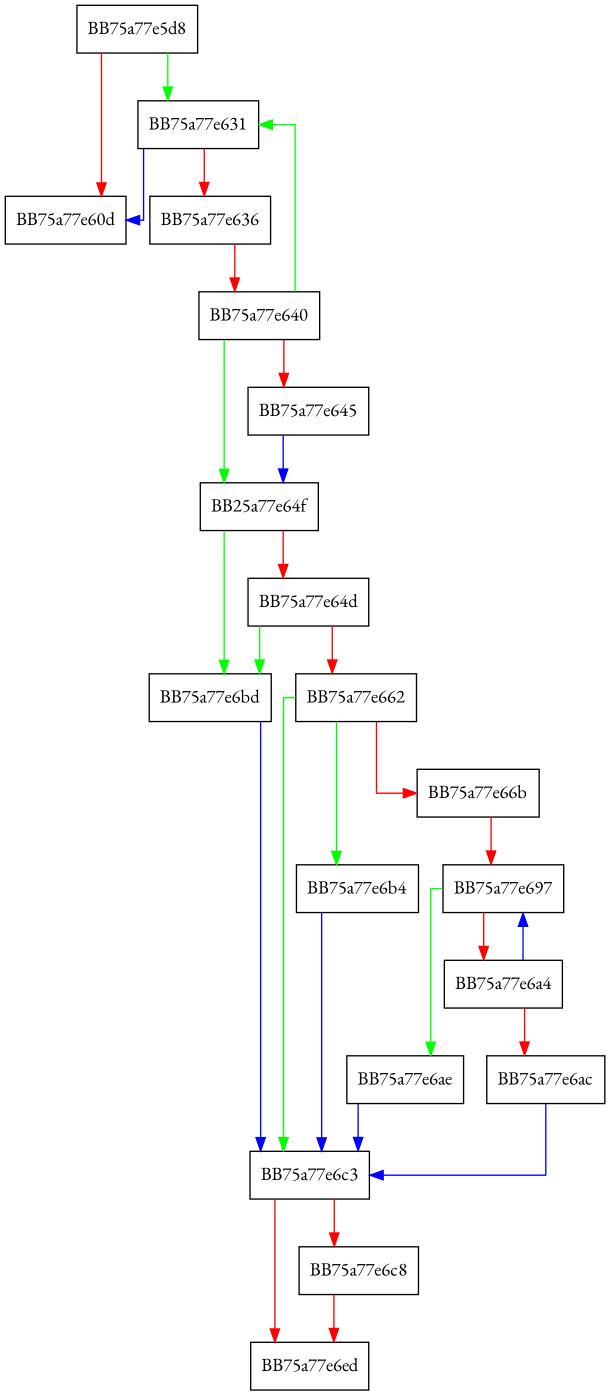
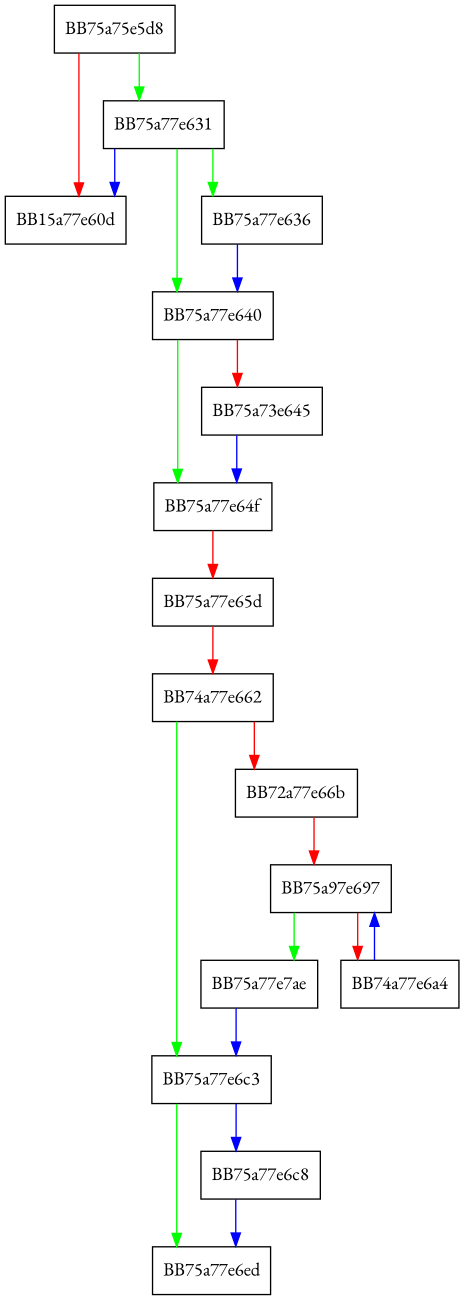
(137, 29) -> (115, 29)
(204, 166) -> (213, 166)
(295, 197) -> (177, 214)
(66, 220) -> (66, 220)
(235, 261) -> (237, 261)
(308, 411) -> (262, 411)
(259, 507) -> (213, 507)
(308, 602) -> (213, 602)
(210, 698) -> none
(356, 698) -> (213, 698)
(478, 793) -> (296, 793)
(357, 889) -> none
(503, 889) -> (331, 889)
(503, 984) -> (400, 984)
(405, 1080) -> (259, 984)
(546, 1080) -> none
(334, 1216) -> (236, 1121)
(275, 1264) -> (177, 1169)
(334, 1312) -> (236, 1216)
